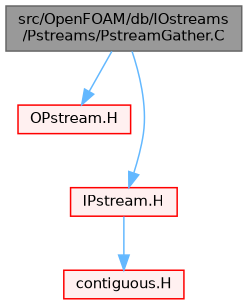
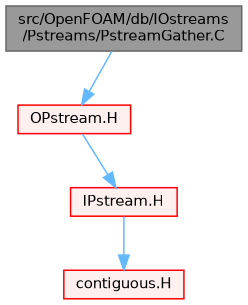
(144, 112) -> (95, 154)
